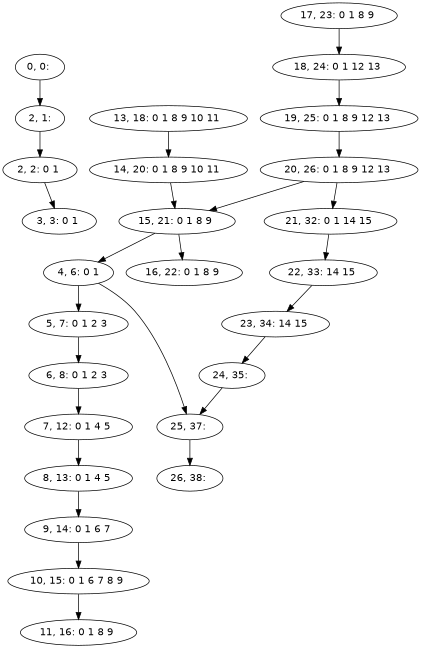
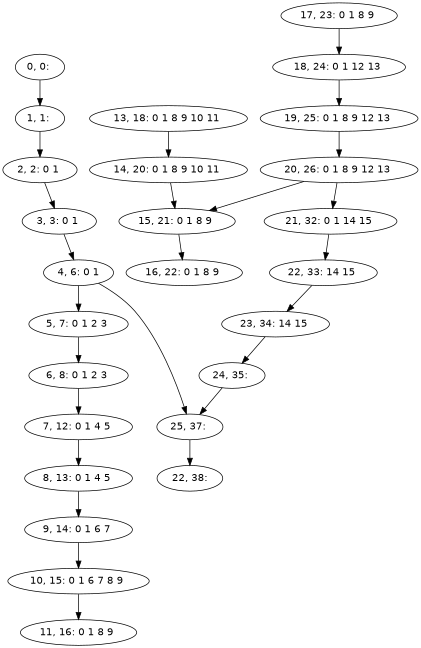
(40, 119) -> (40, 119)
(130, 246) -> (68, 243)
(190, 478) -> (190, 478)
